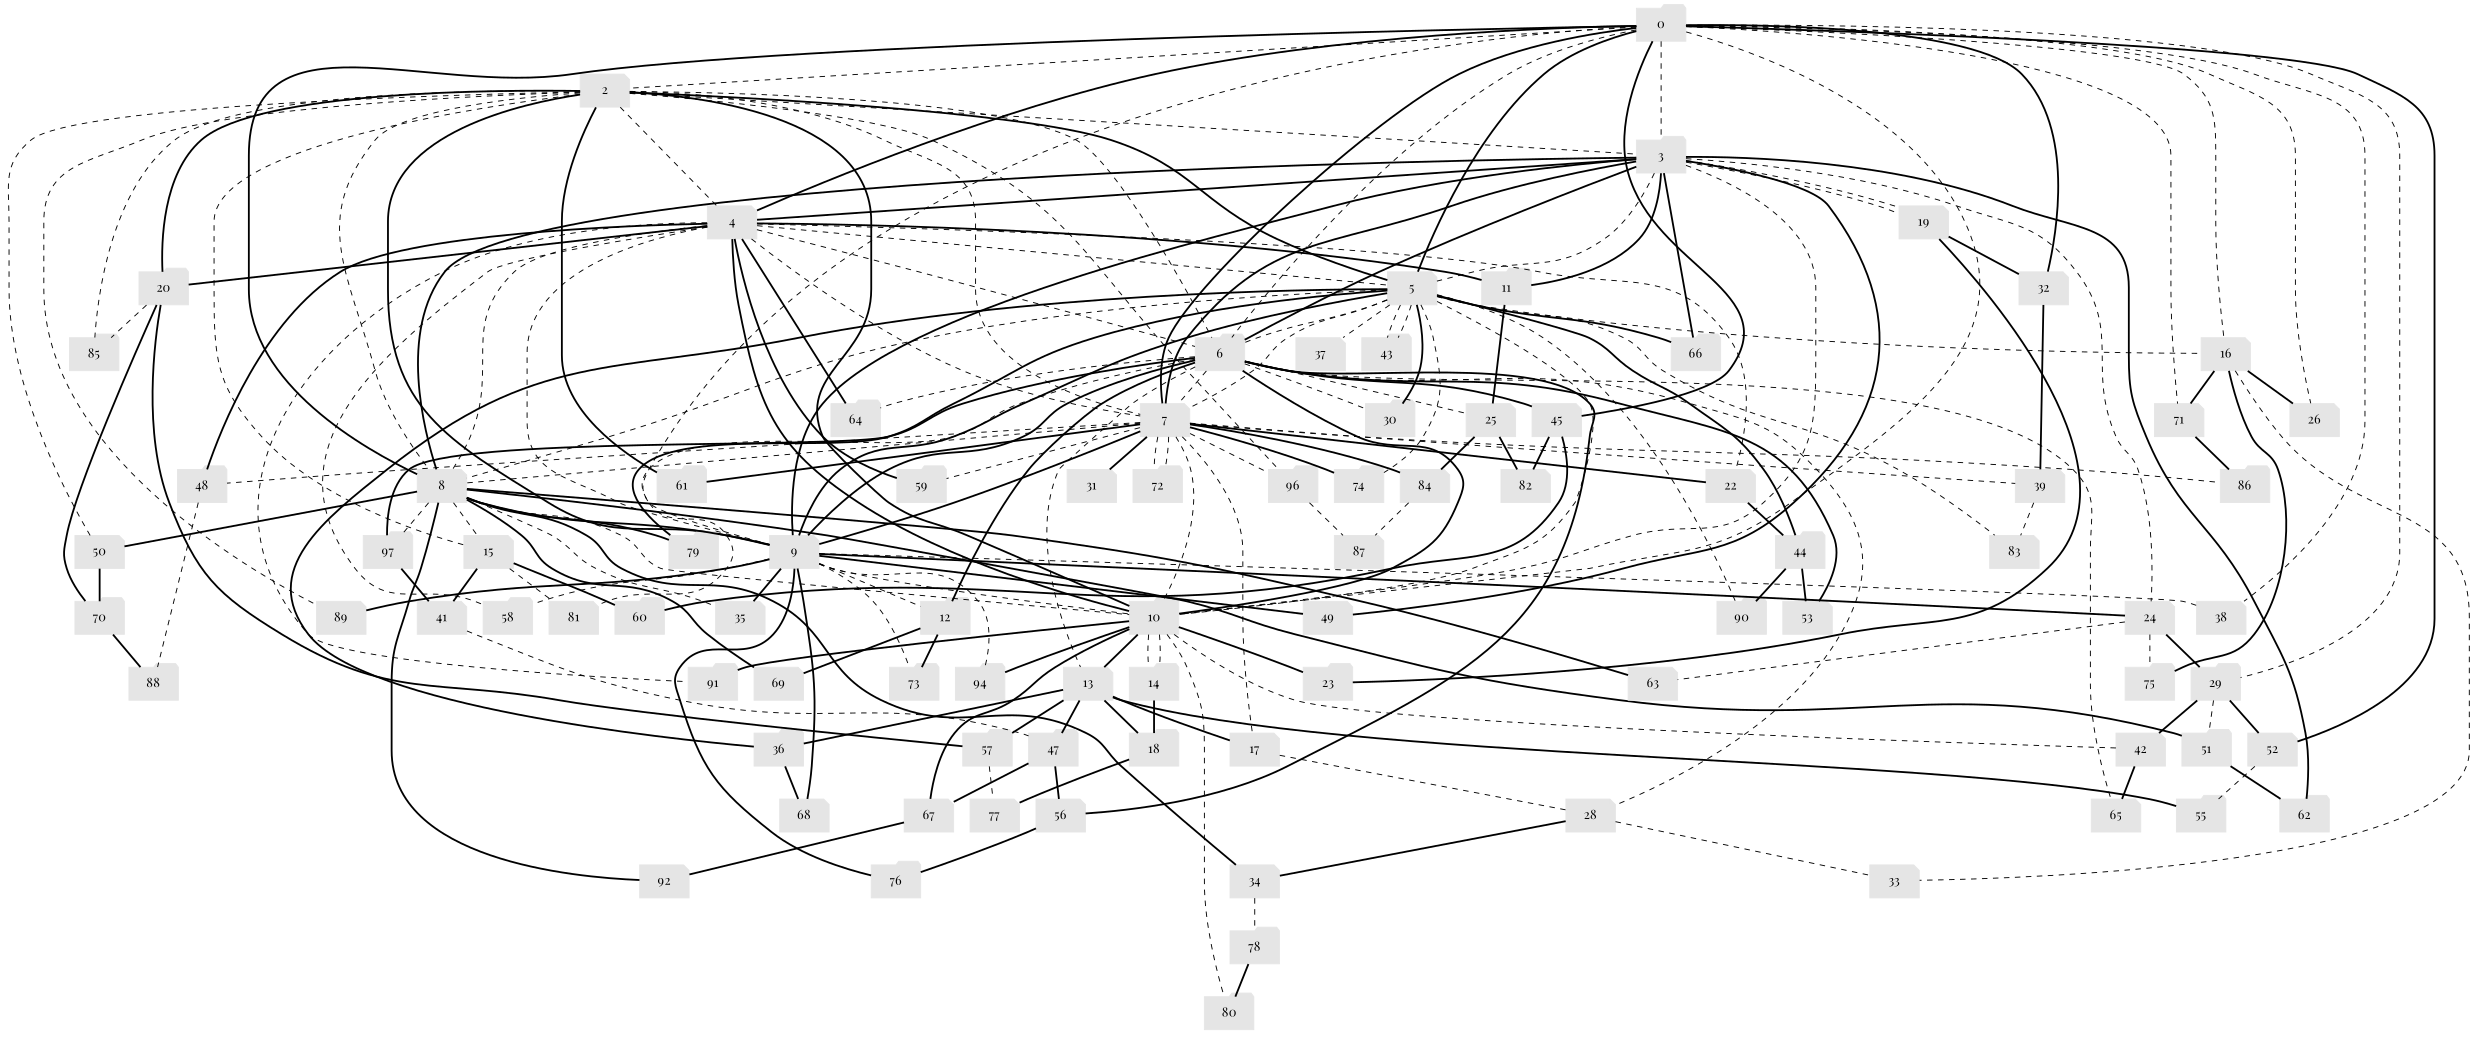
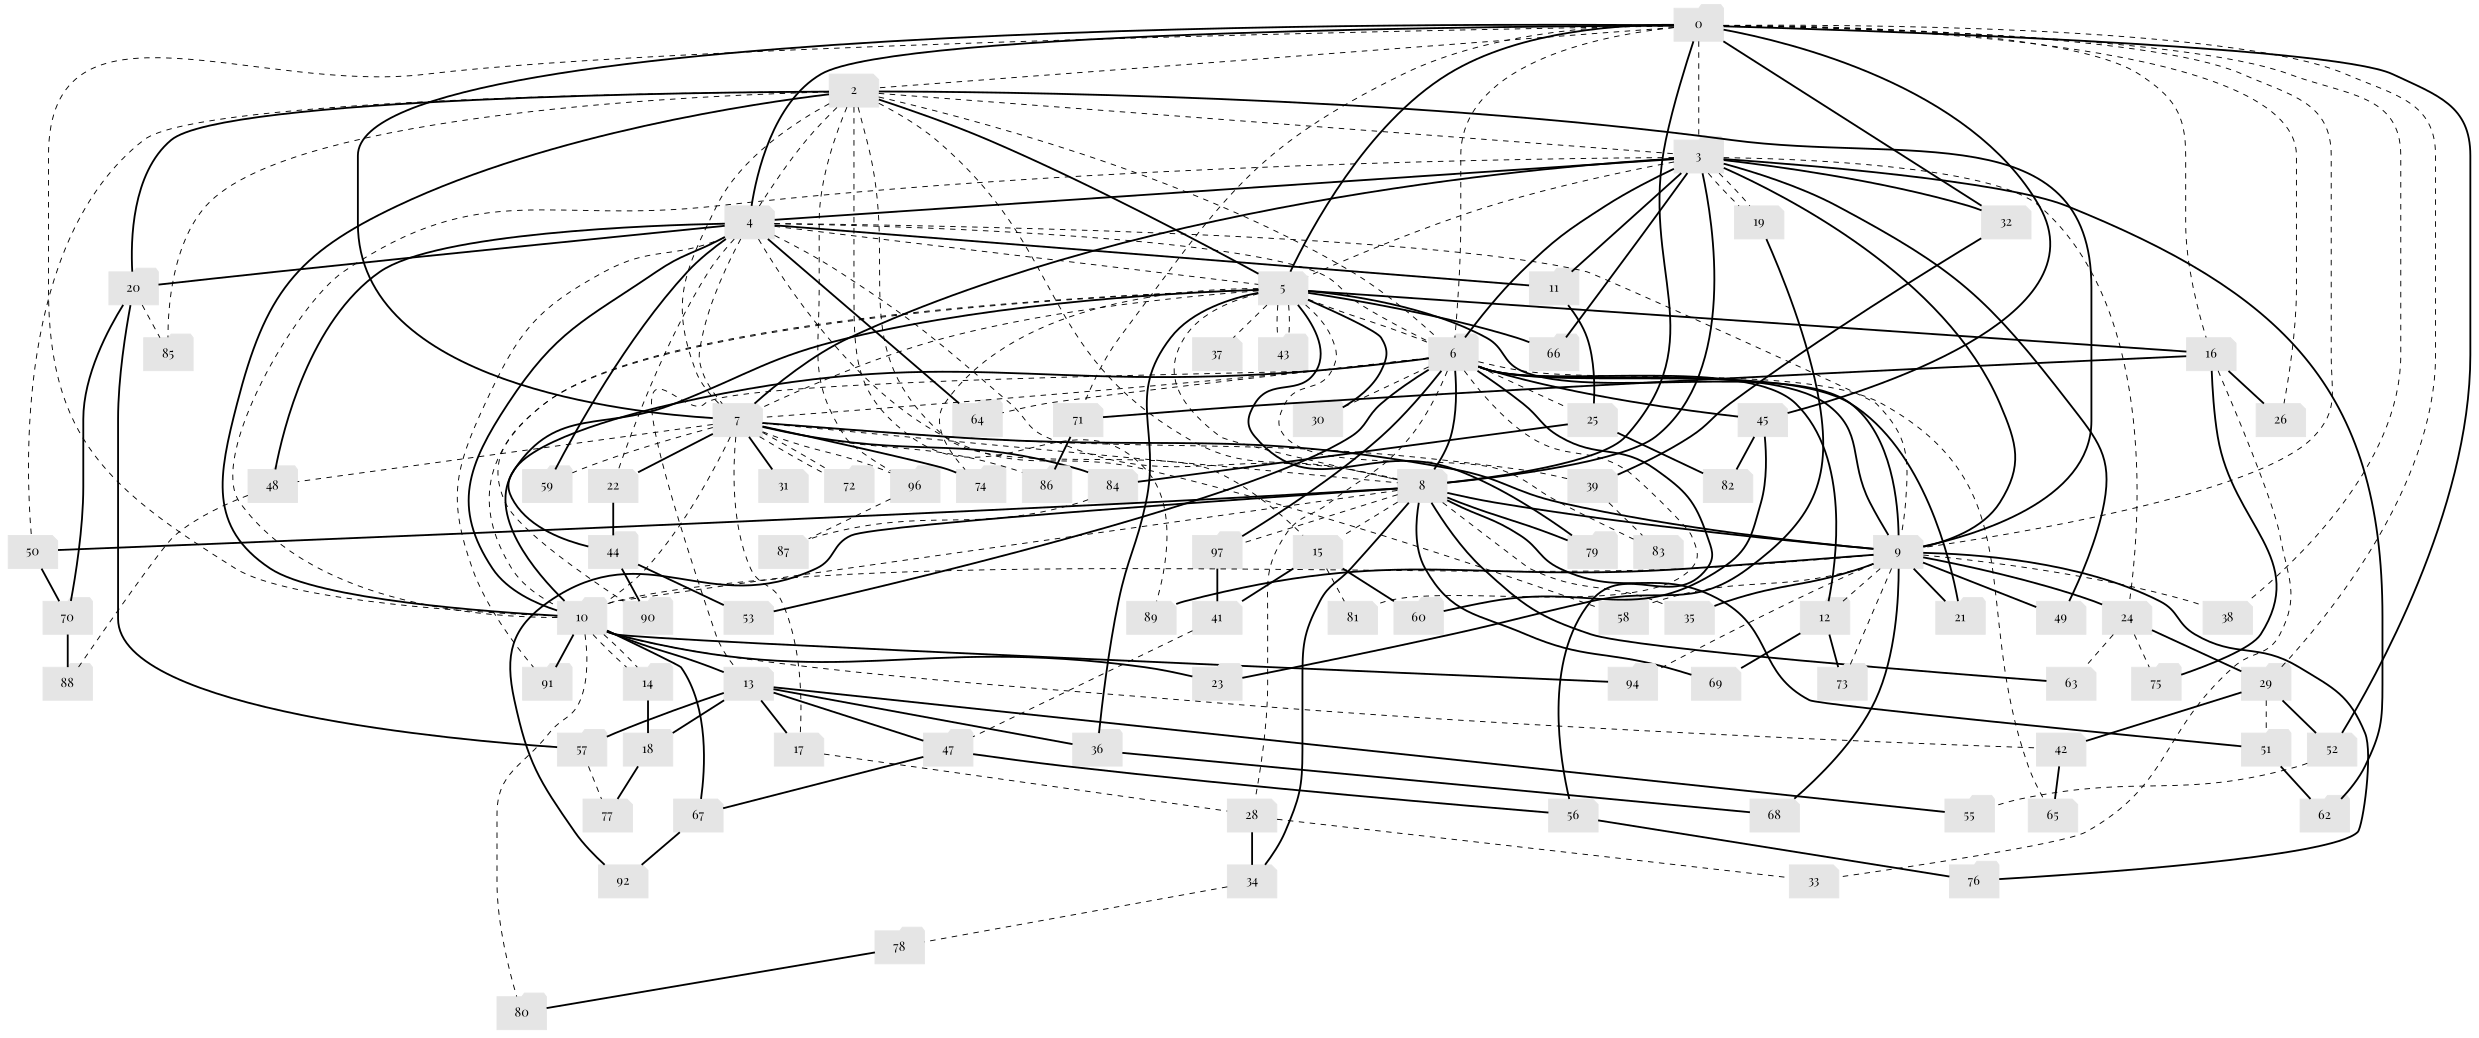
(1984, 255) -> (1854, 179)
(1799, 339) -> (1747, 321)
none -> (1454, 422)
(682, 486) -> none
none -> (1961, 618)
